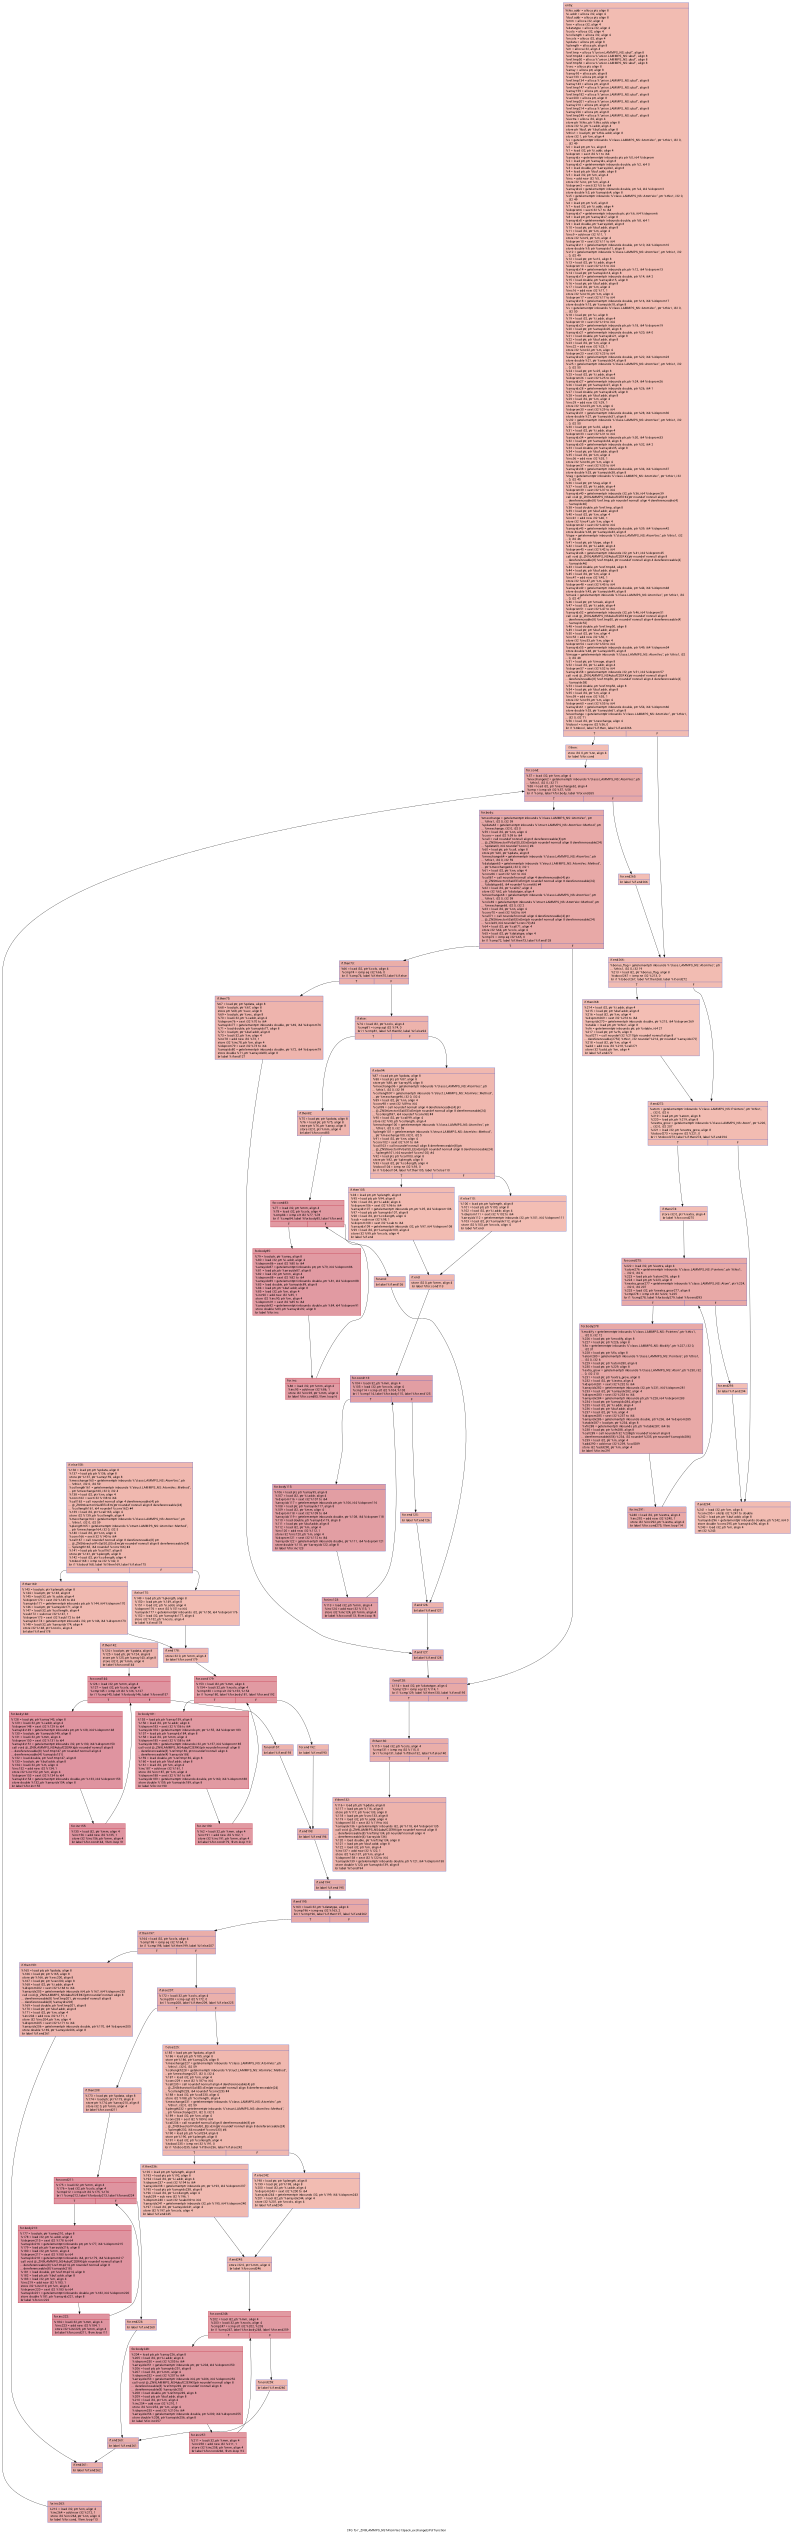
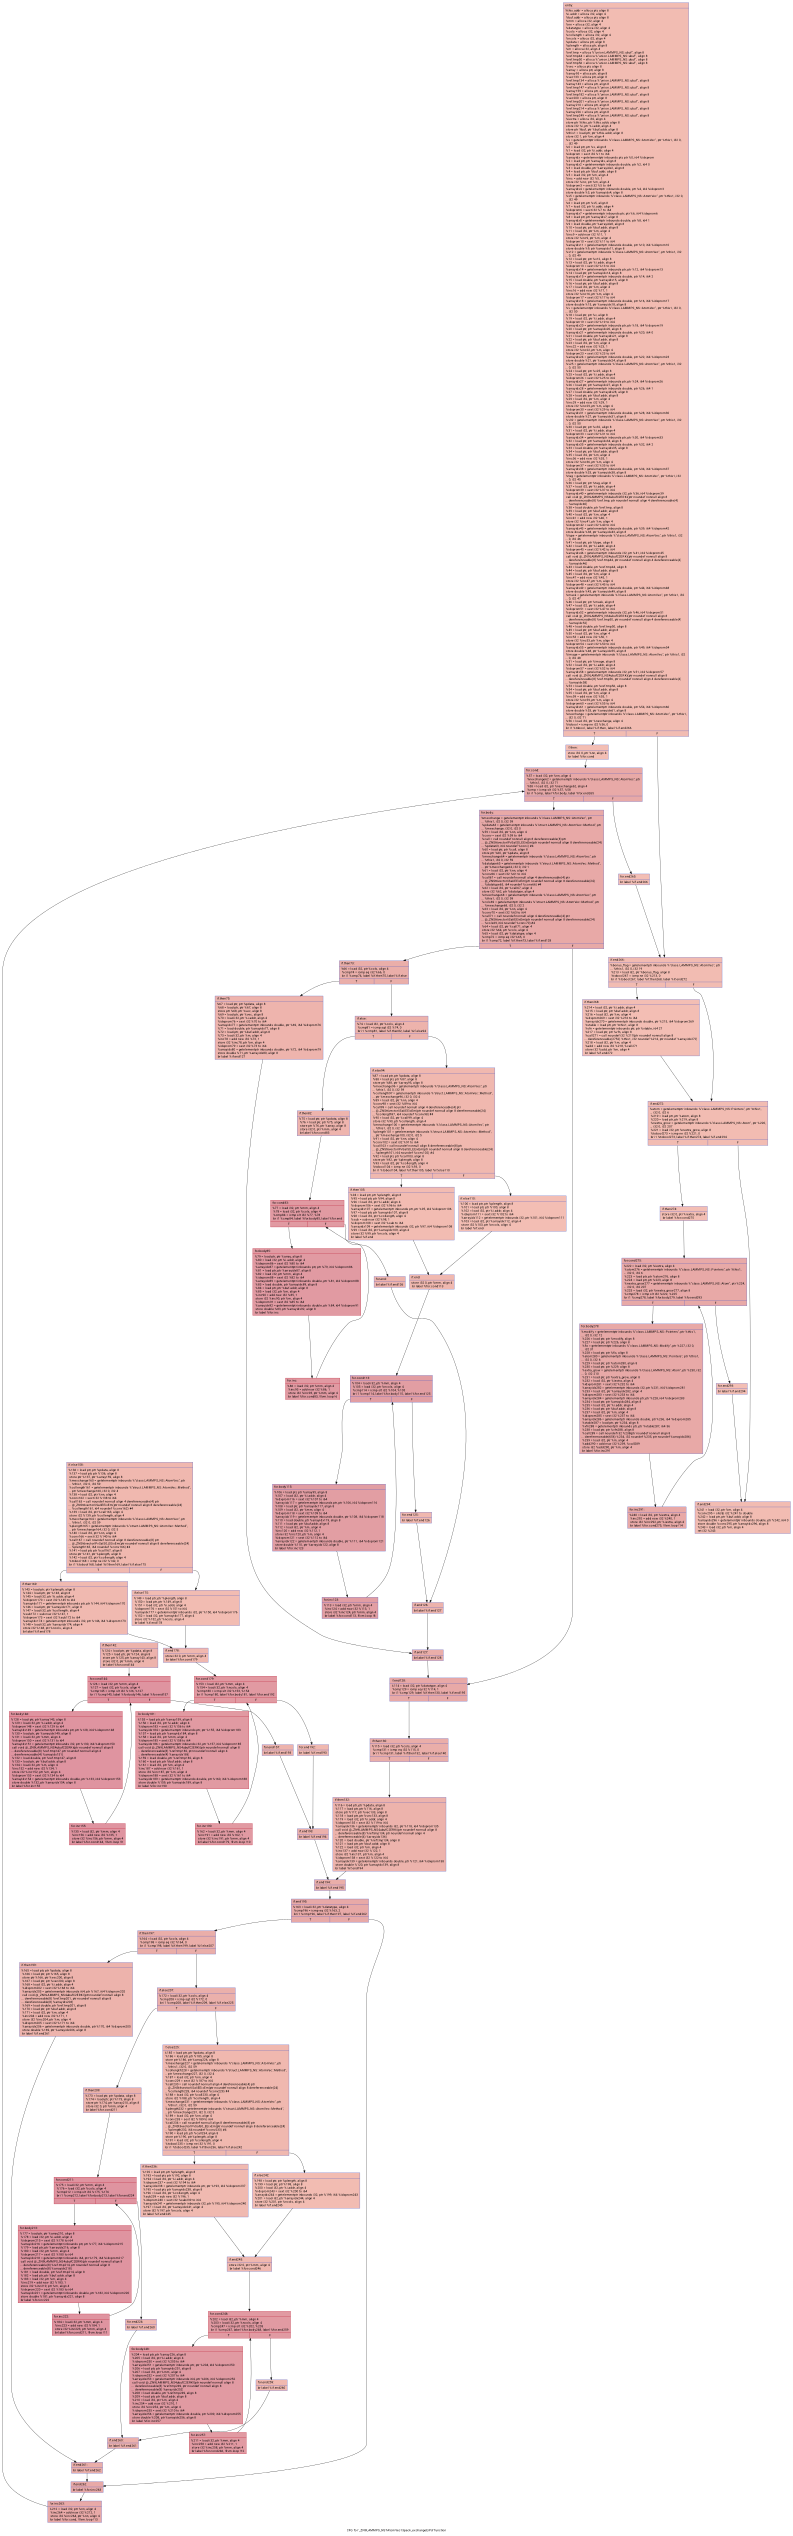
none -> (342, 1875)
none -> (87, 2487)
